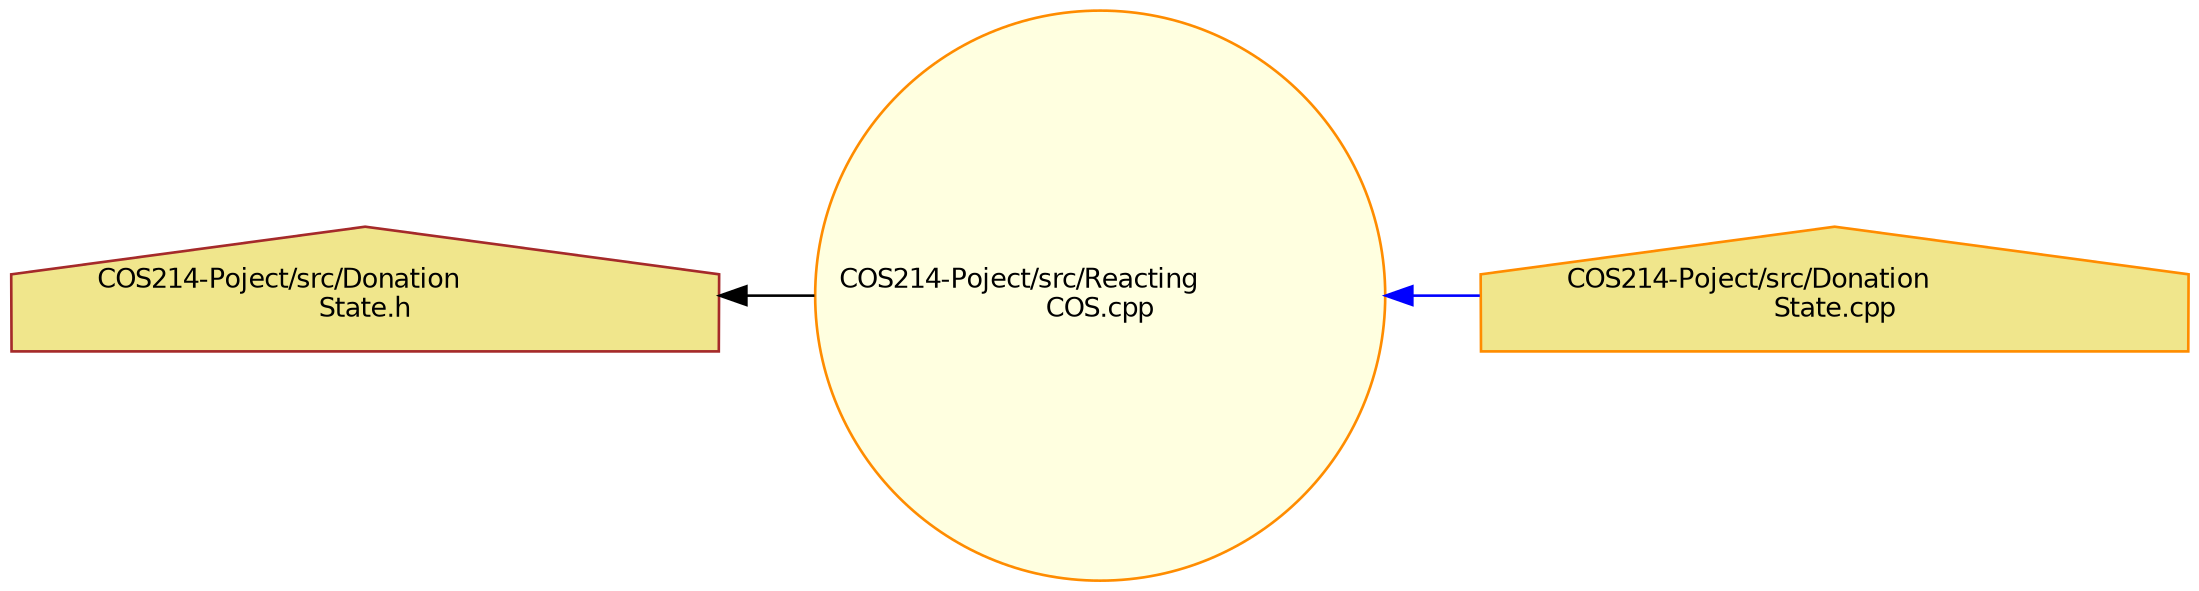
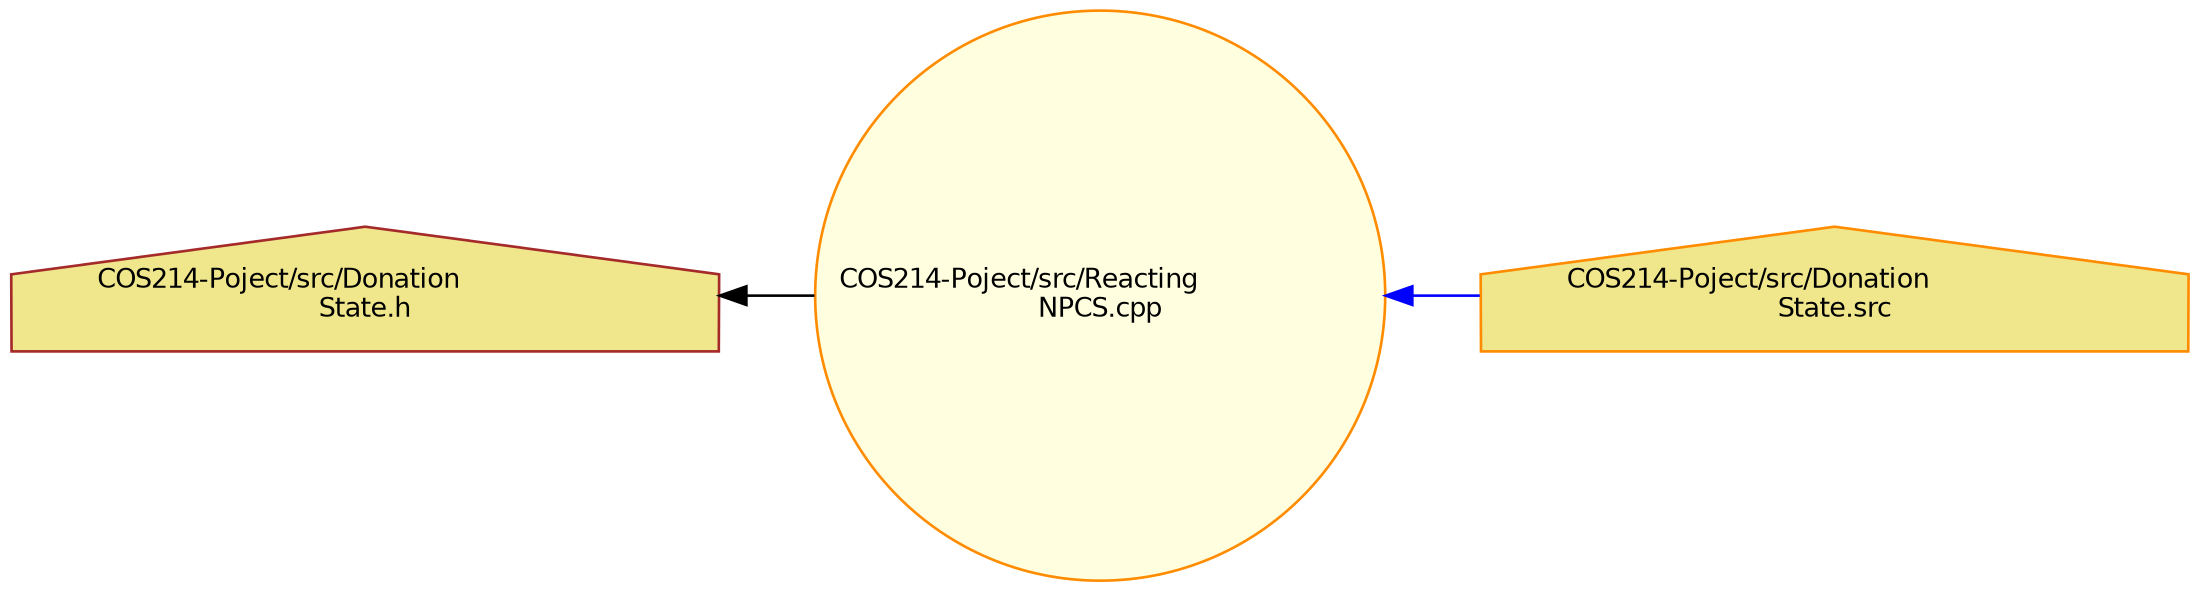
(1100, 296) -> (1100, 296)
(1835, 296) -> (1835, 296)
